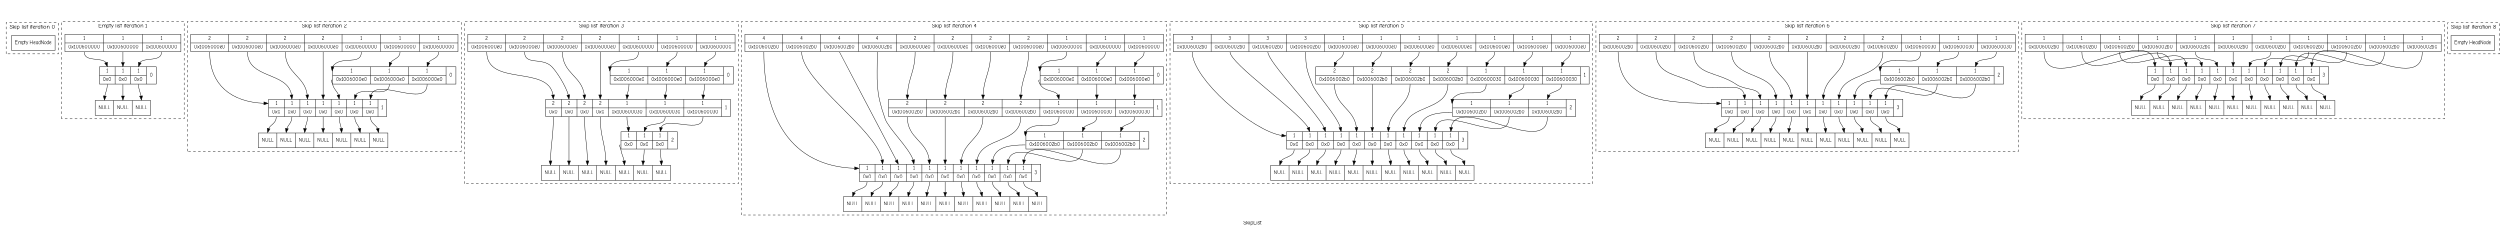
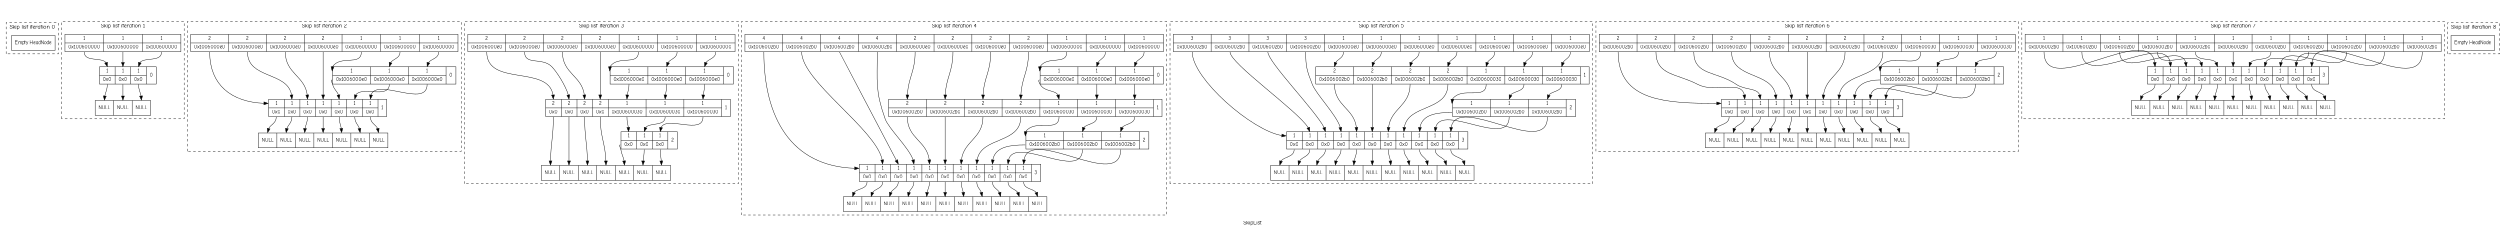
(123, 26) -> (123, 26)
